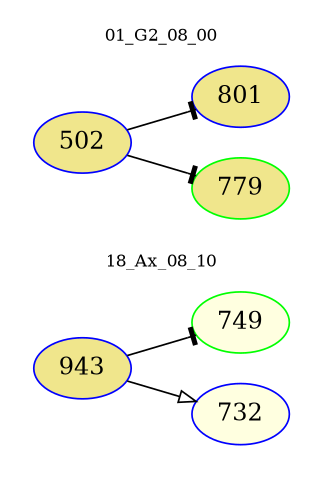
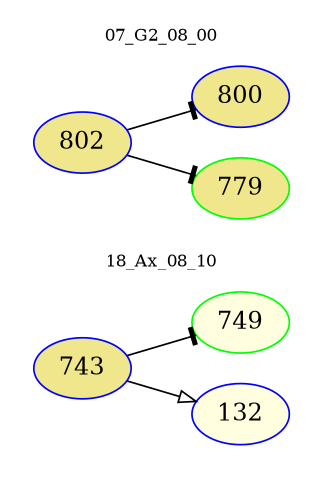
(162, 36) -> (162, 36)
(241, 97) -> (241, 97)
(82, 143) -> (82, 143)
(82, 368) -> (82, 368)
(241, 414) -> (241, 414)
